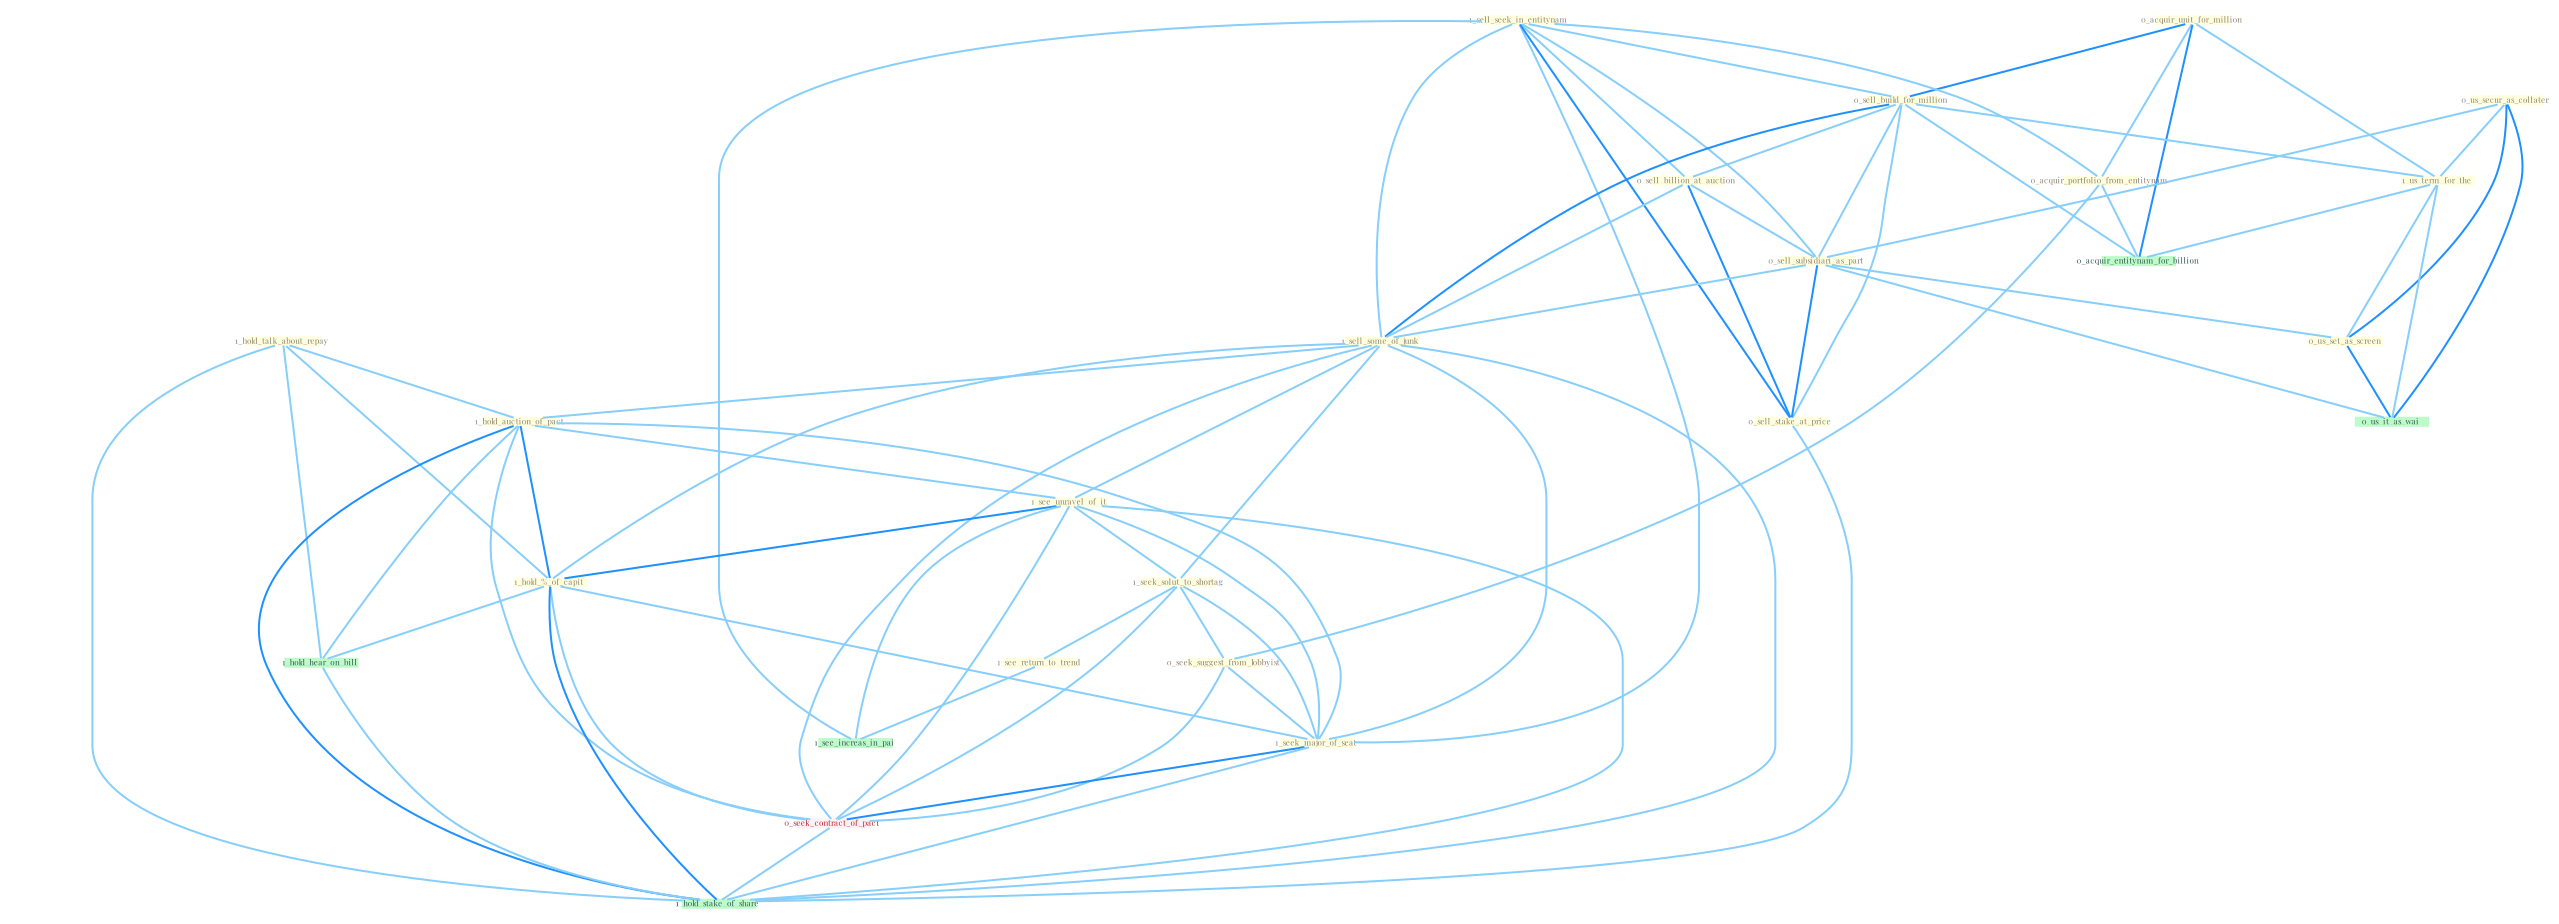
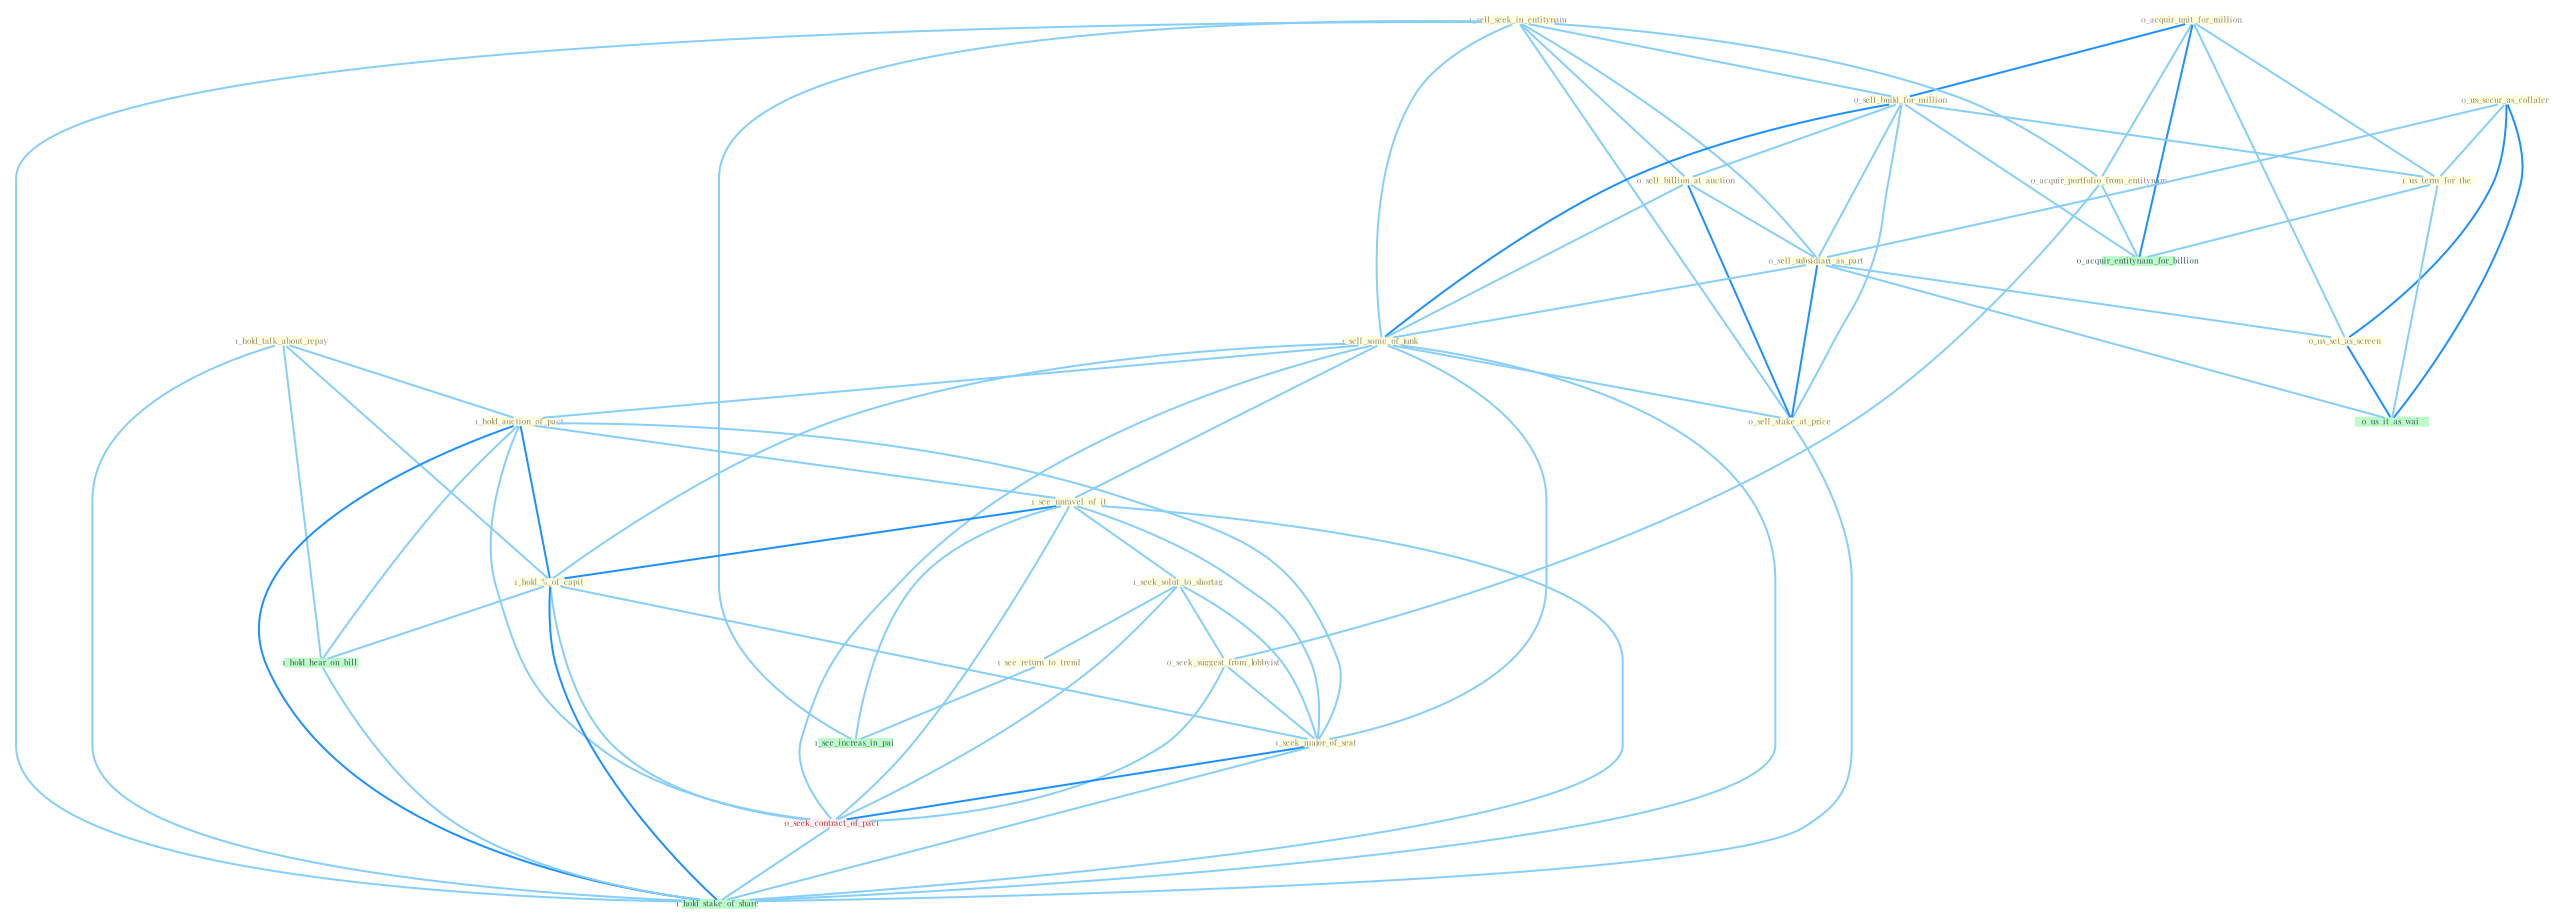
(1655, 221) -> (1655, 221)
(2392, 261) -> (2269, 181)
(1280, 462) -> (1625, 389)
(1695, 470) -> (103, 119)
